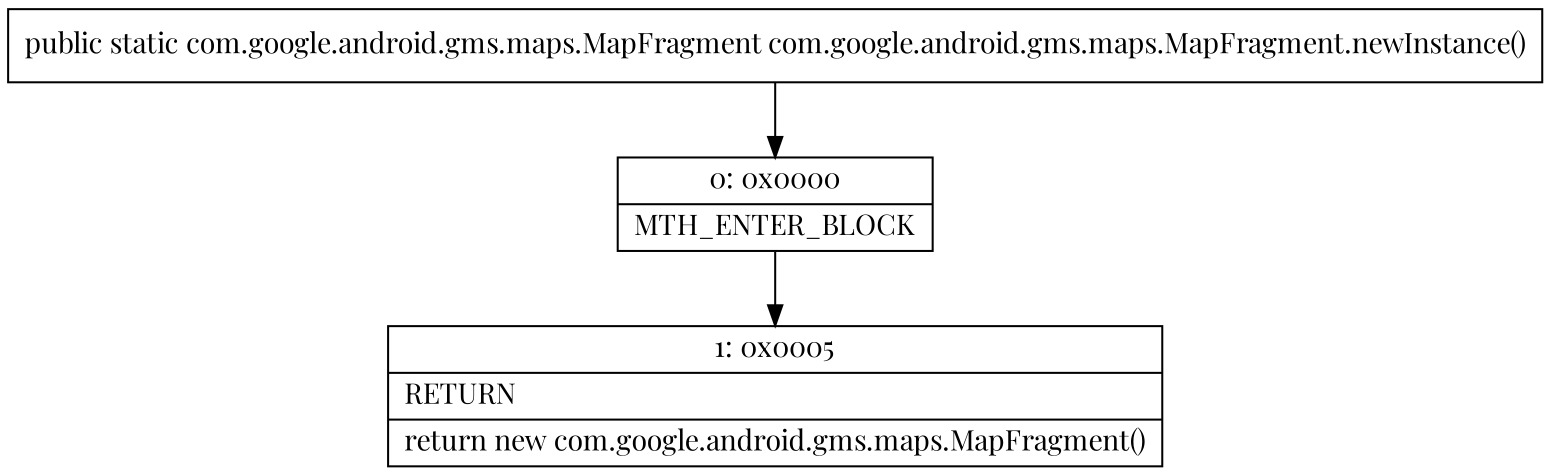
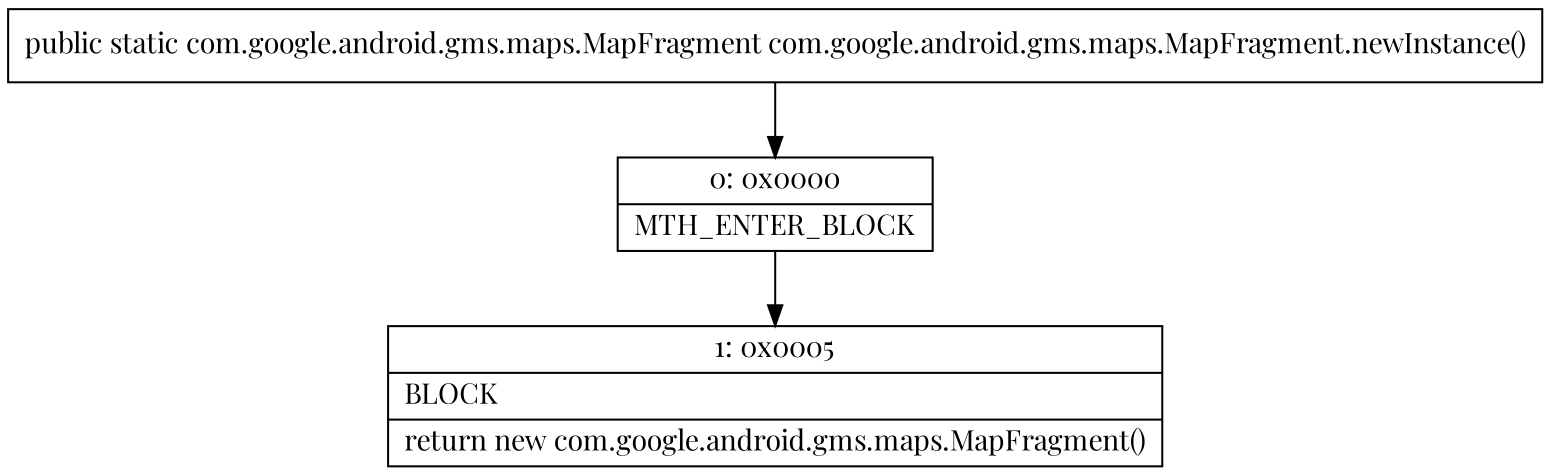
(460, 395) -> (451, 395)
